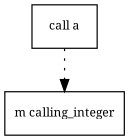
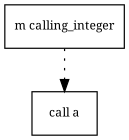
(65, 64) -> (65, 64)
